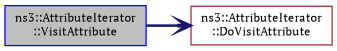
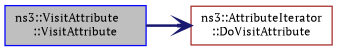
(76, 26) -> (76, 26)
